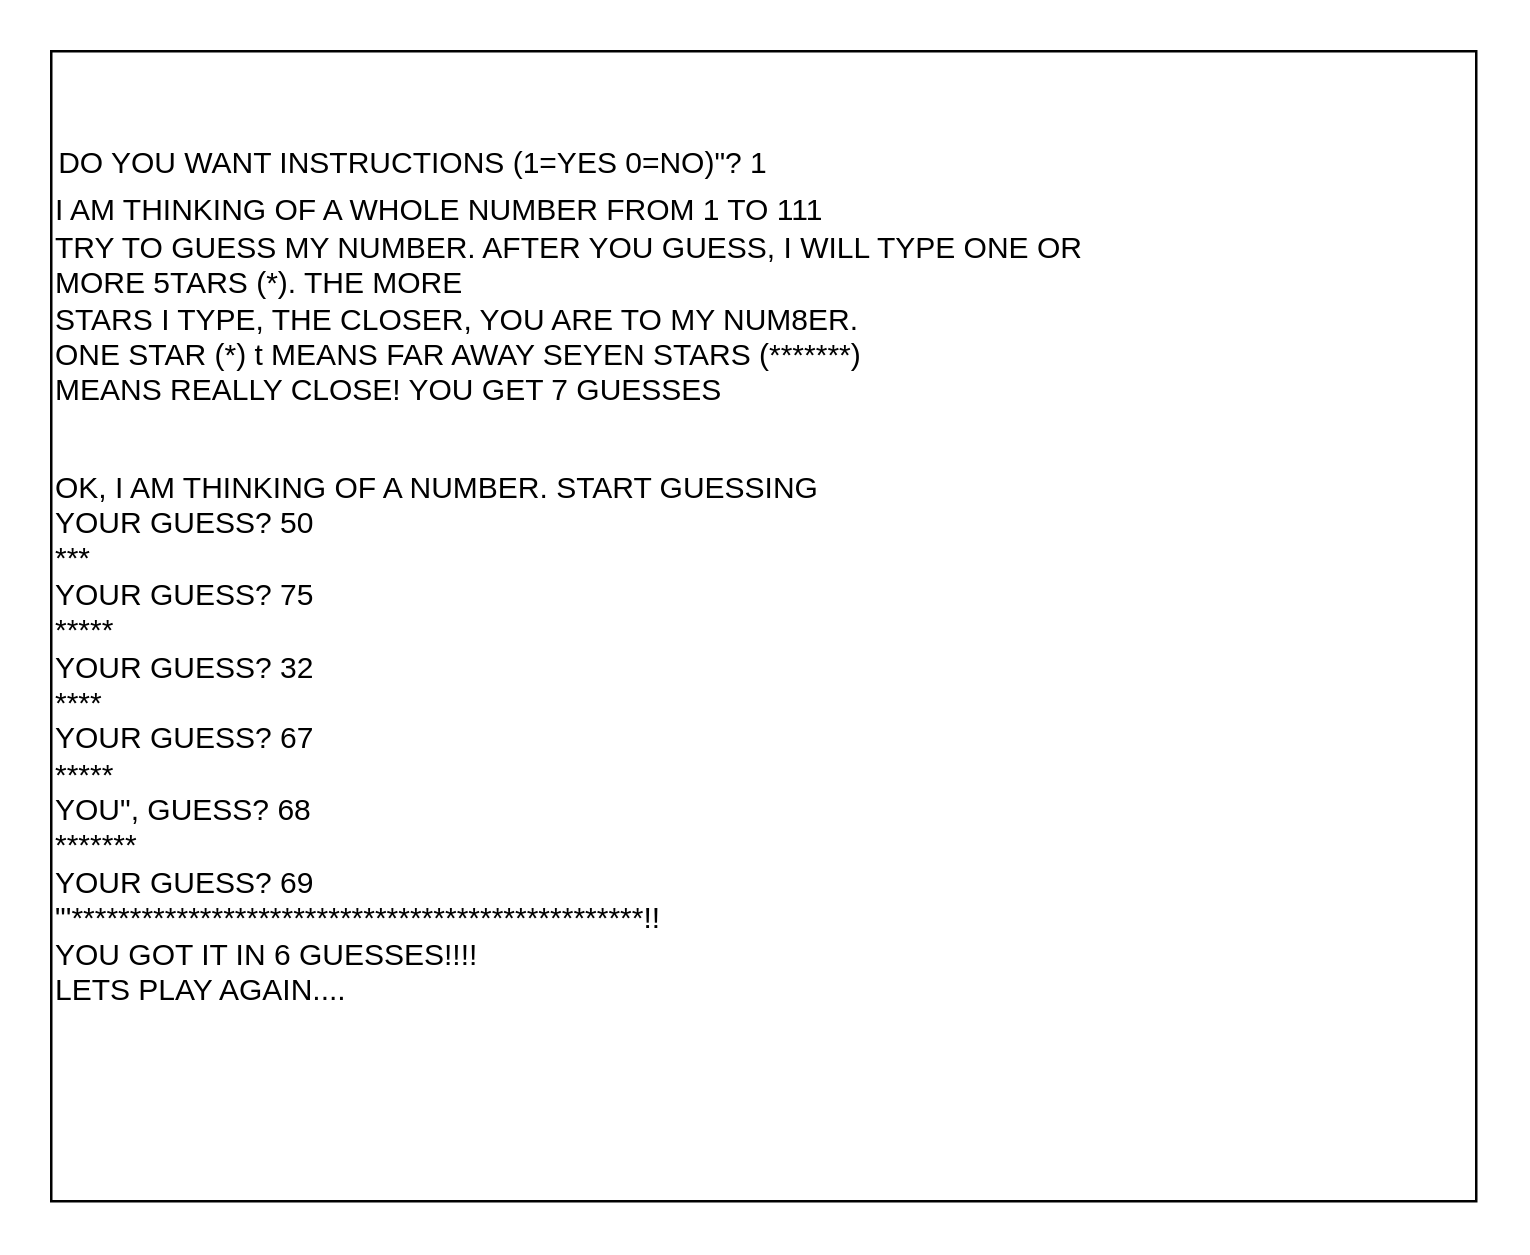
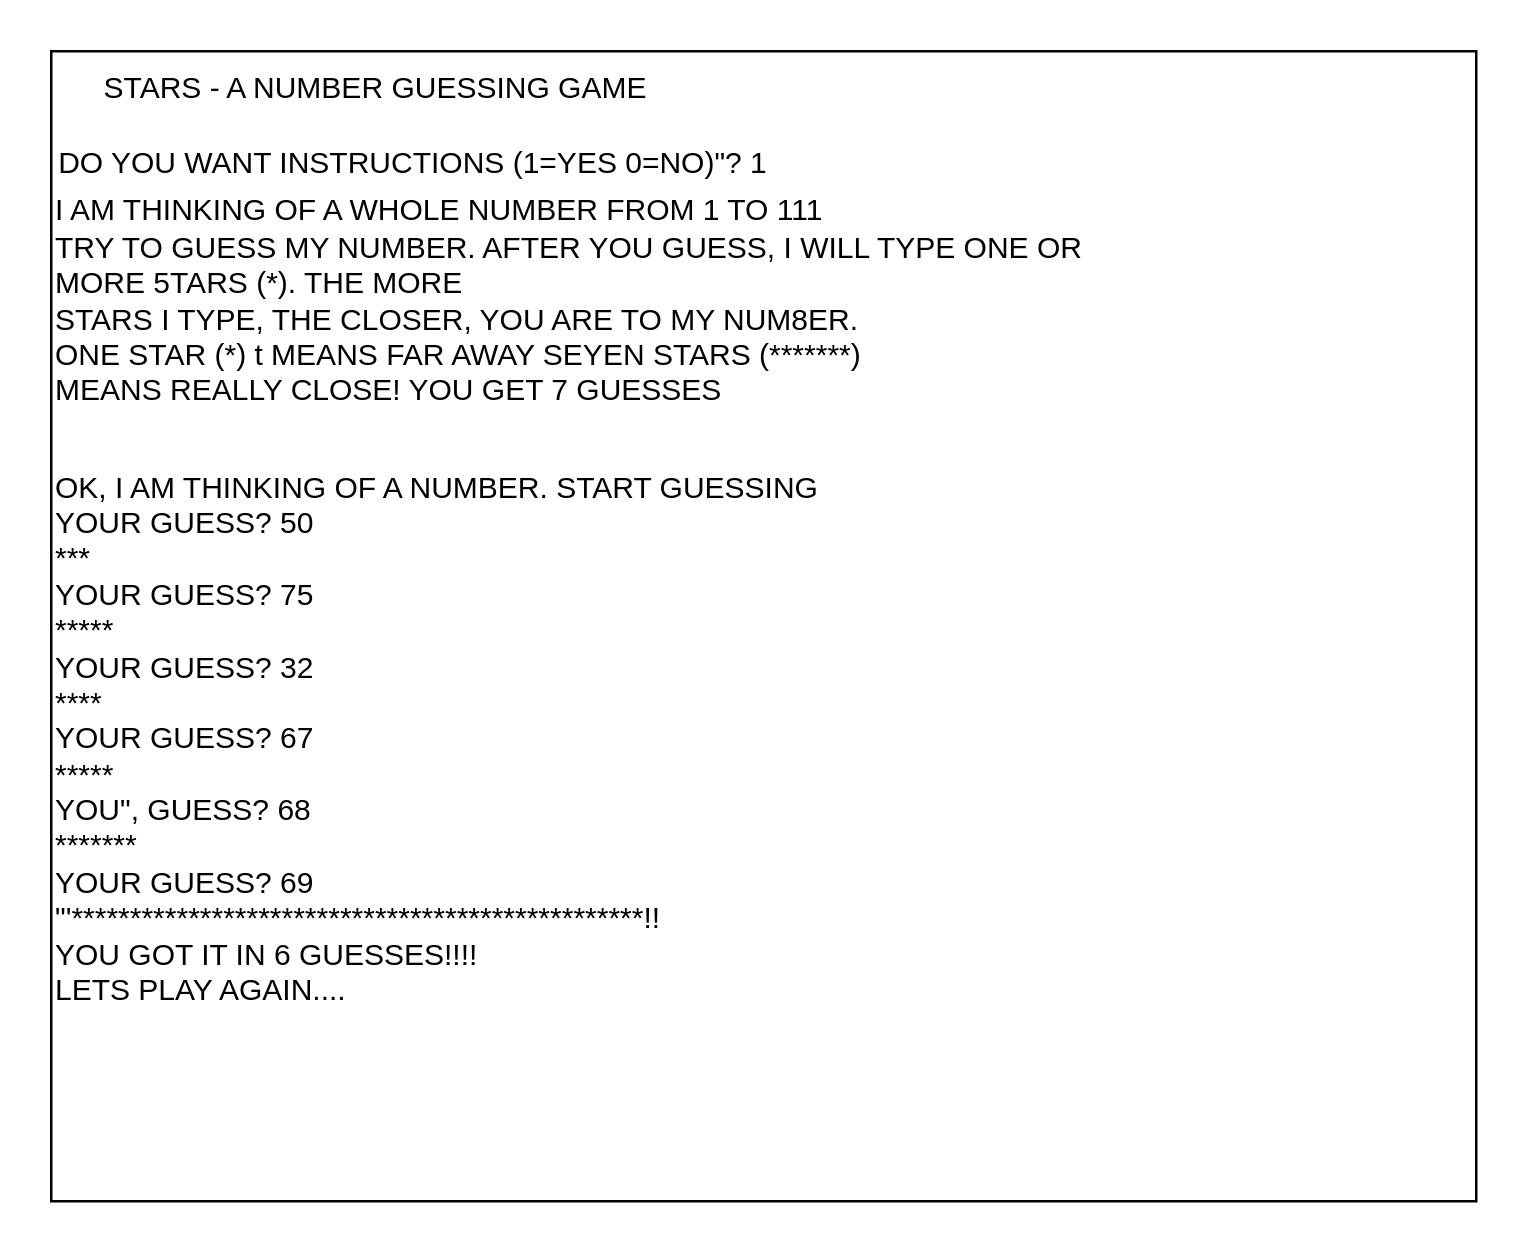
none -> (376, 89)
